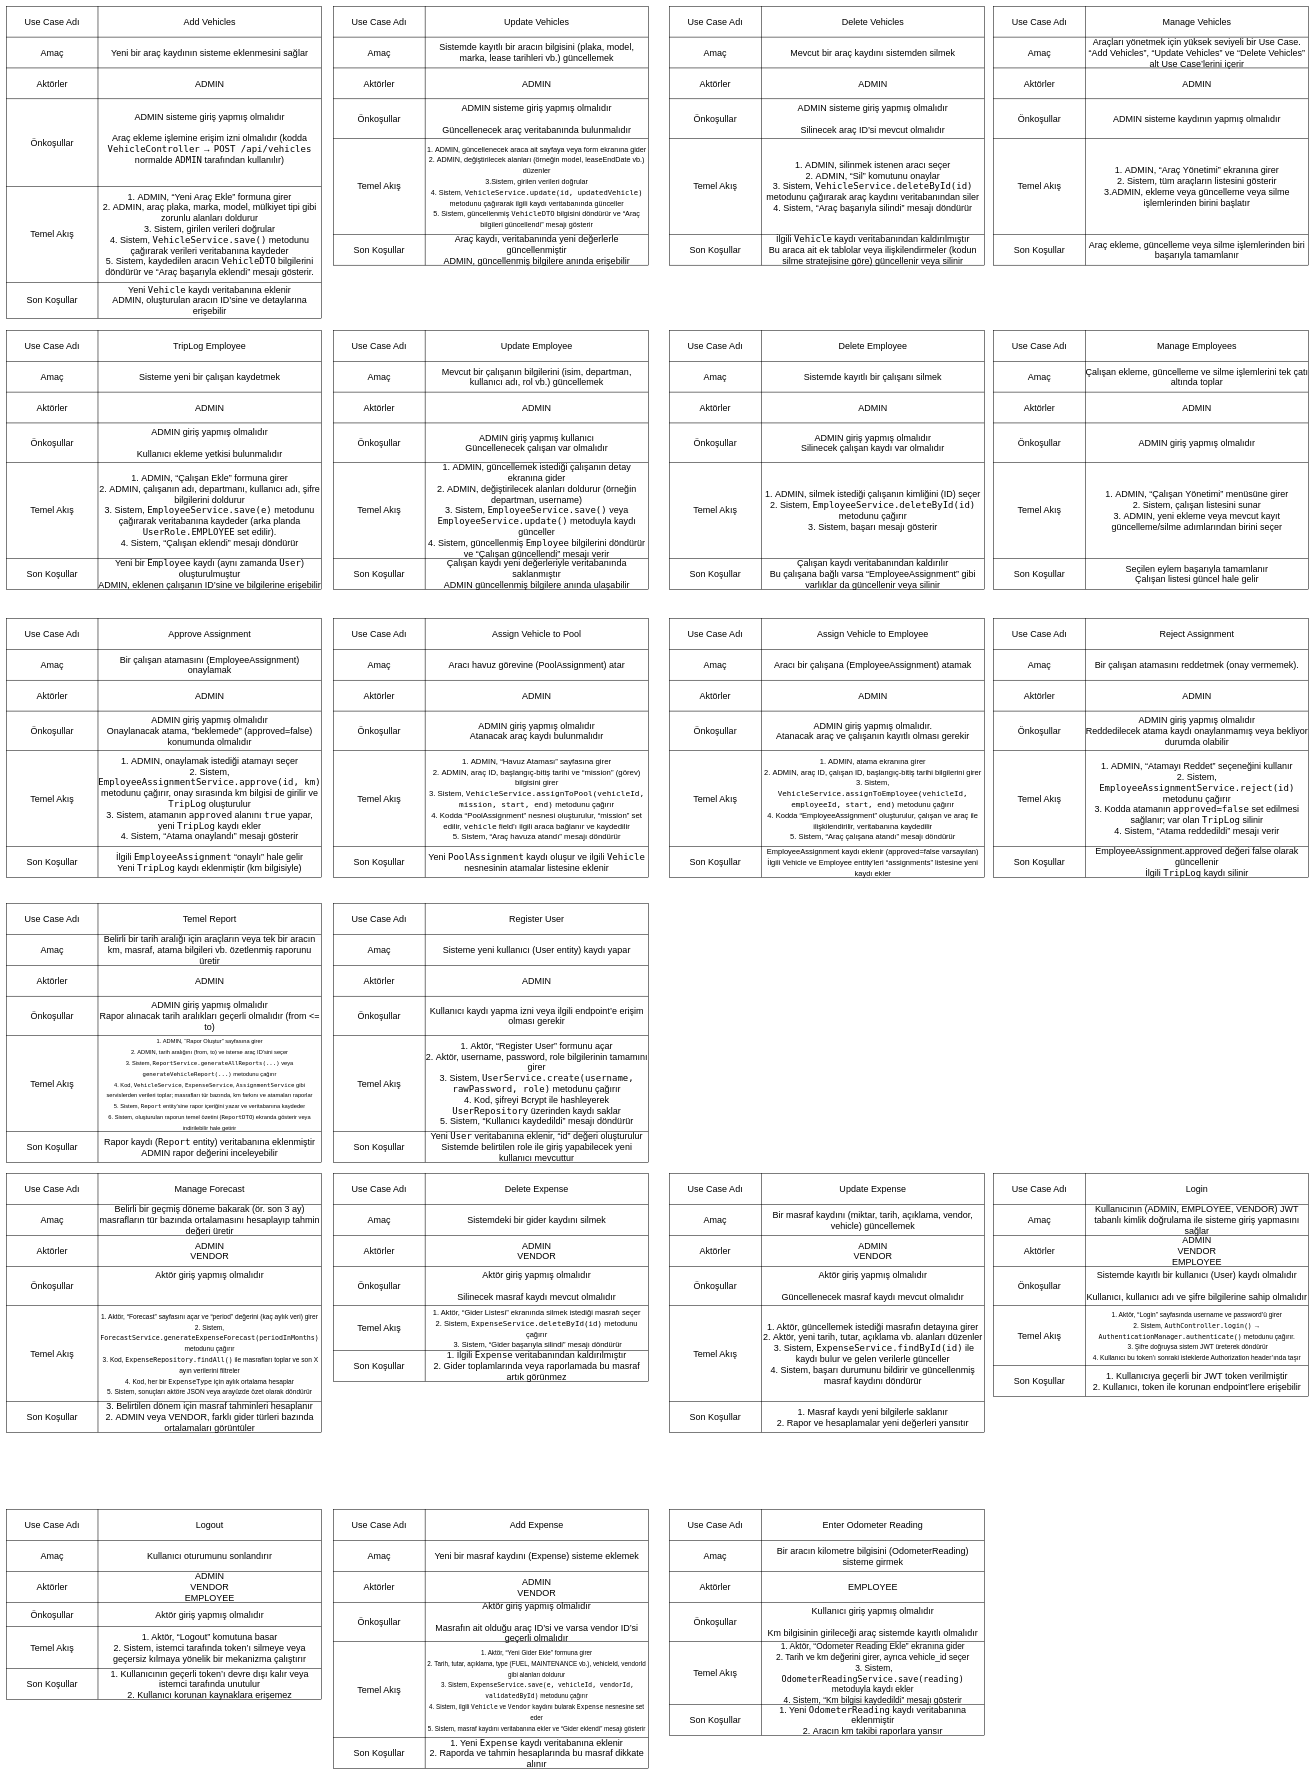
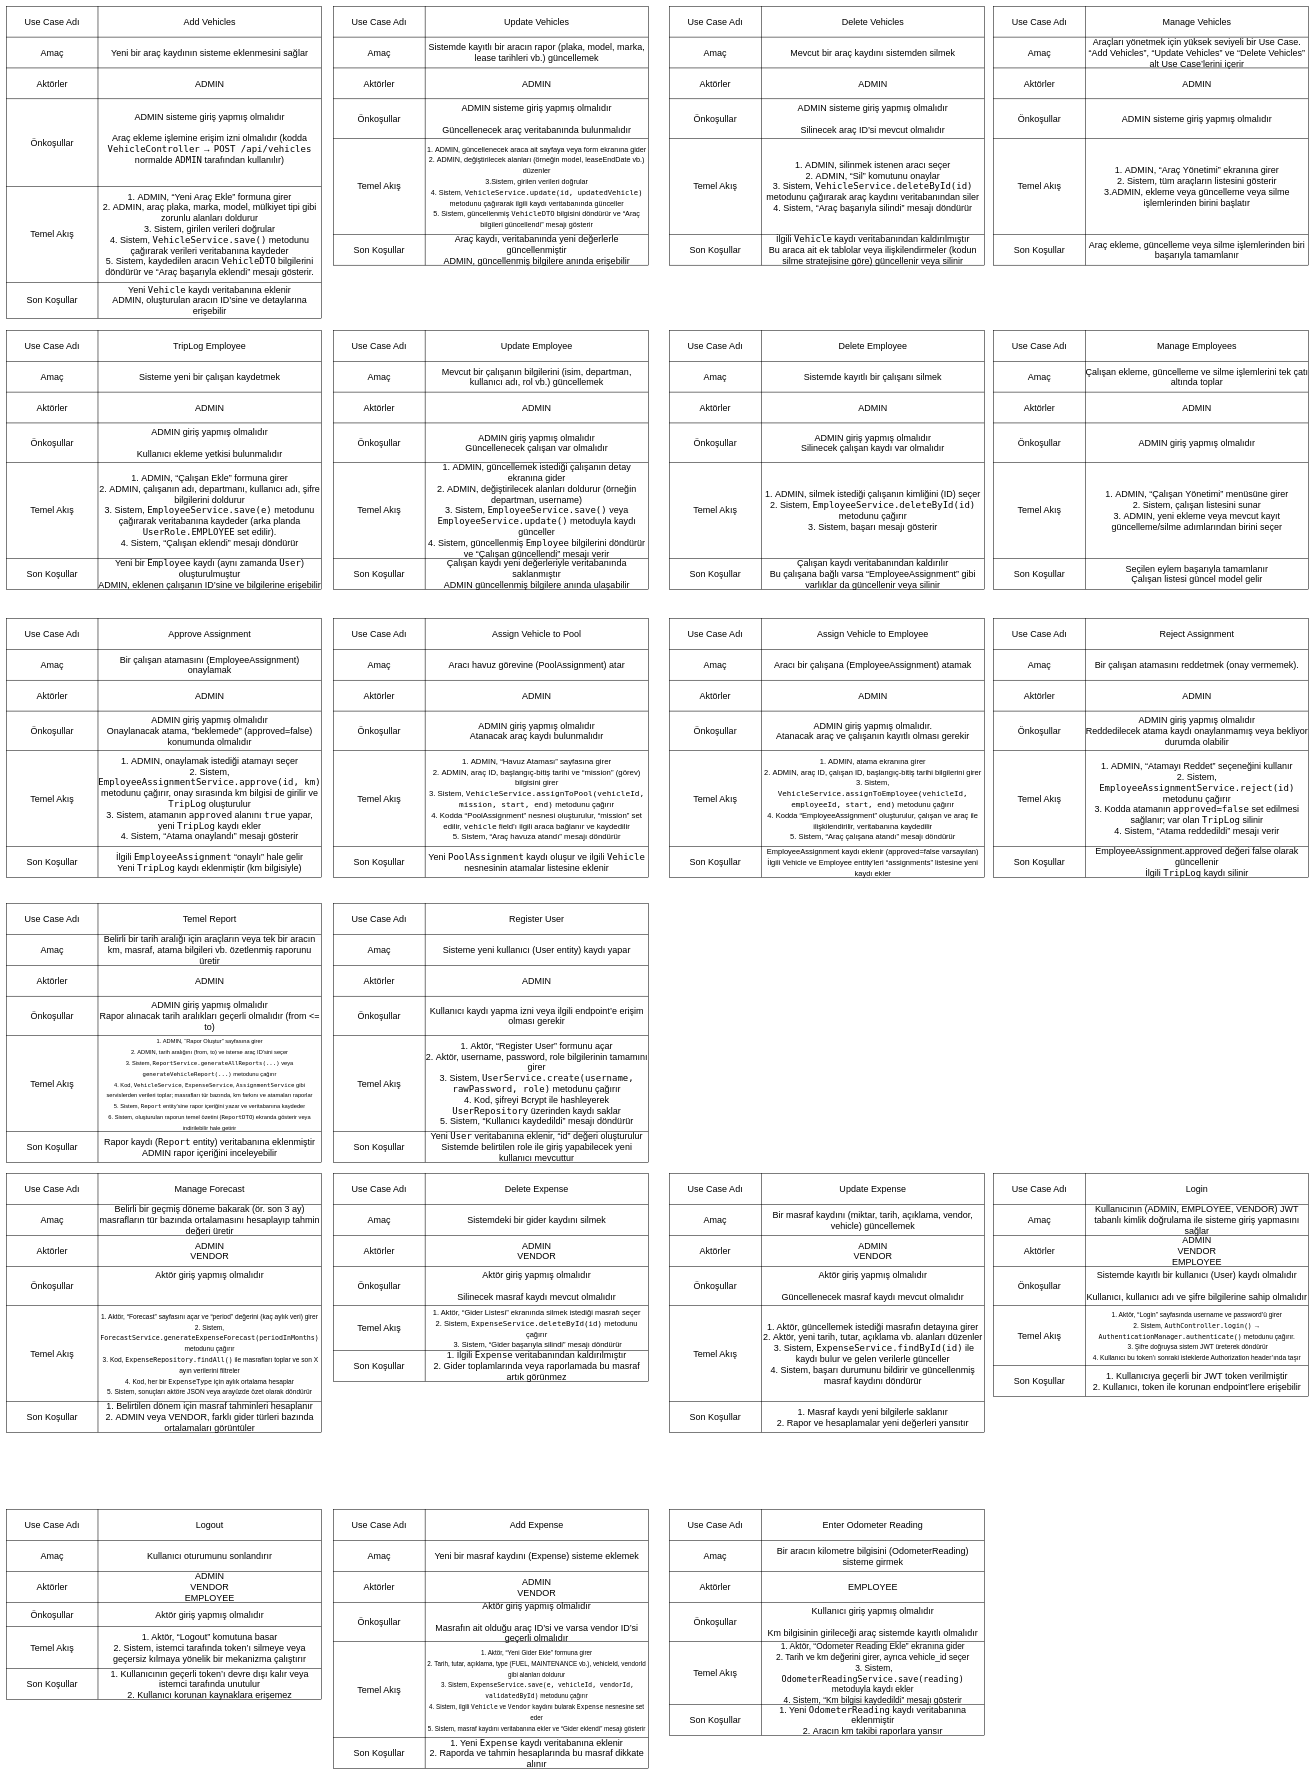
(537, 53) -> (537, 53)
(1197, 119) -> (1197, 119)
(537, 443) -> (537, 443)
(1197, 574) -> (1197, 574)
(210, 1147) -> (210, 1147)
(210, 1417) -> (210, 1417)
